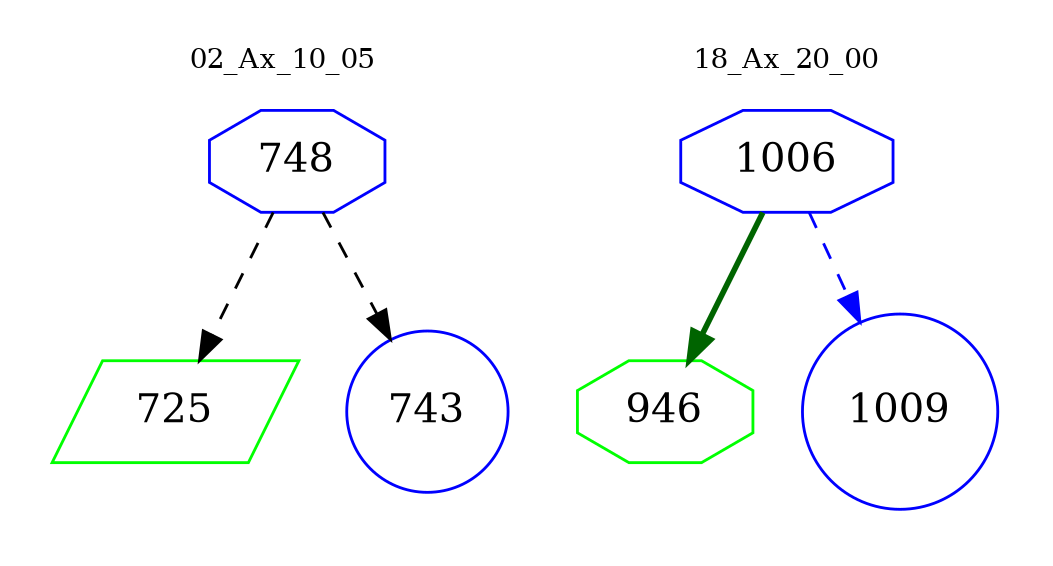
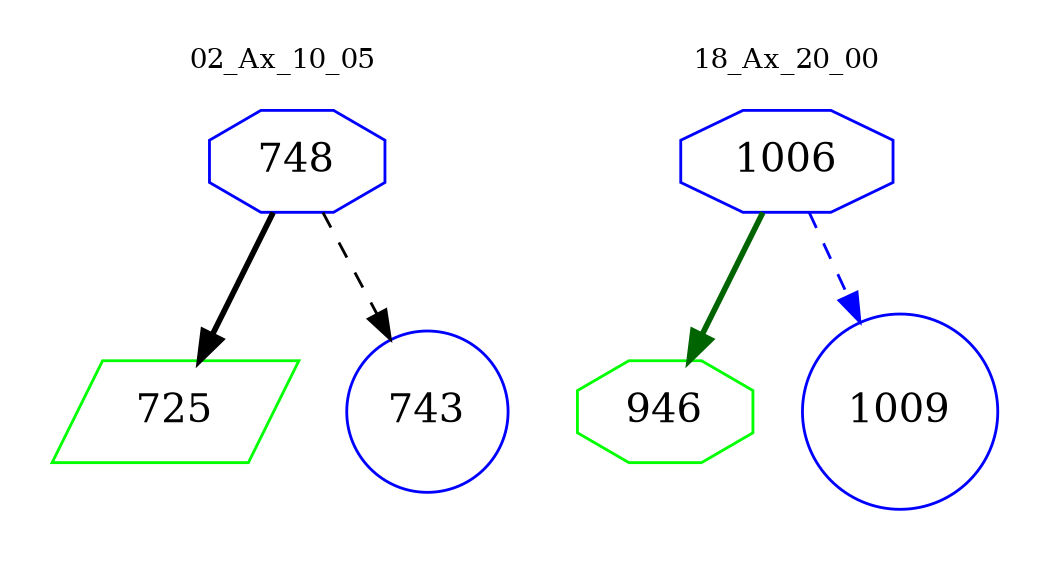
(243, 274) -> (243, 274)
